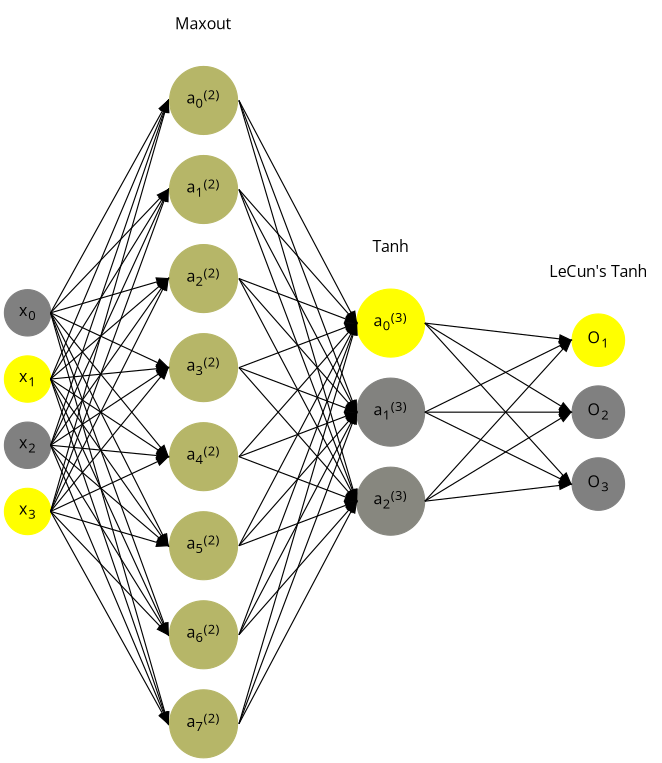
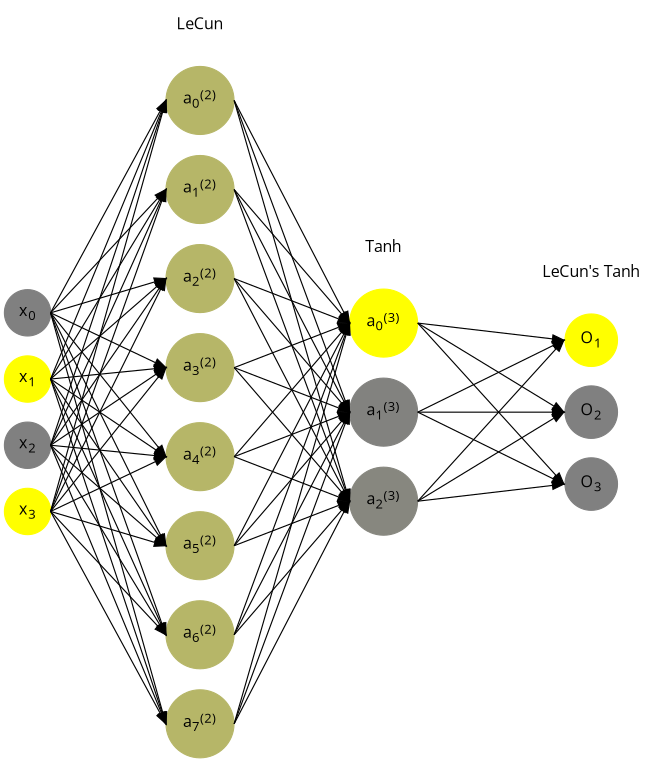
(204, 25) -> (200, 25)
